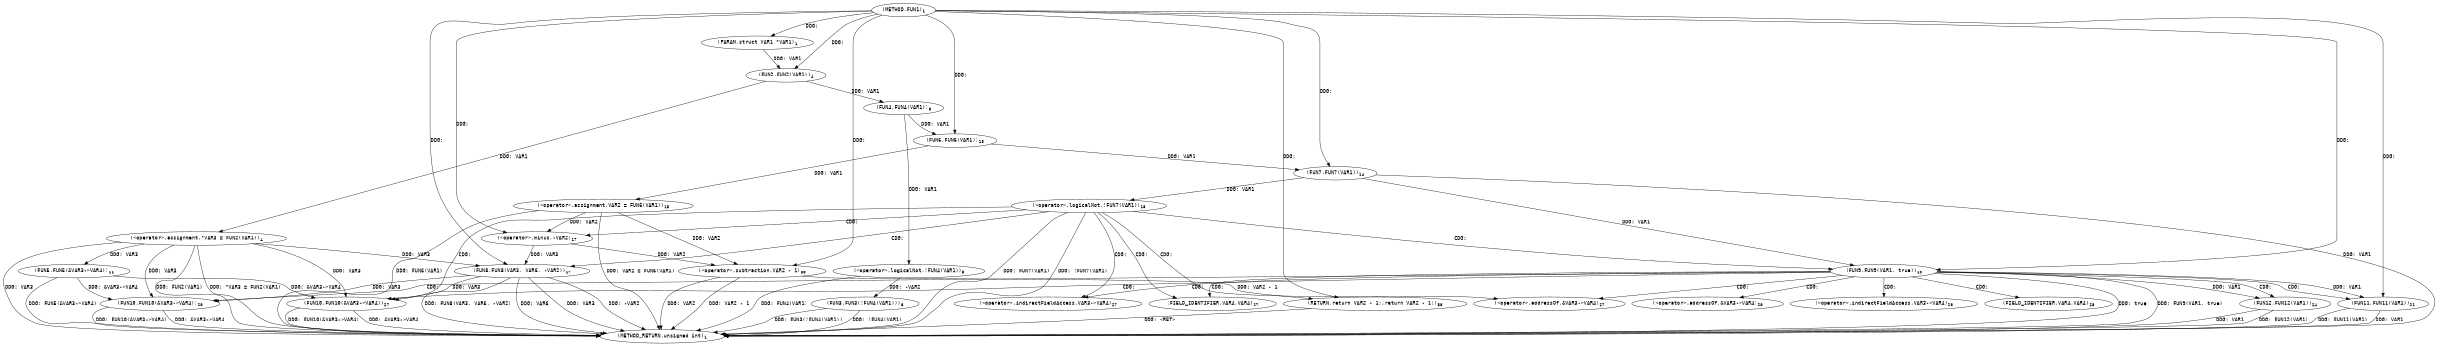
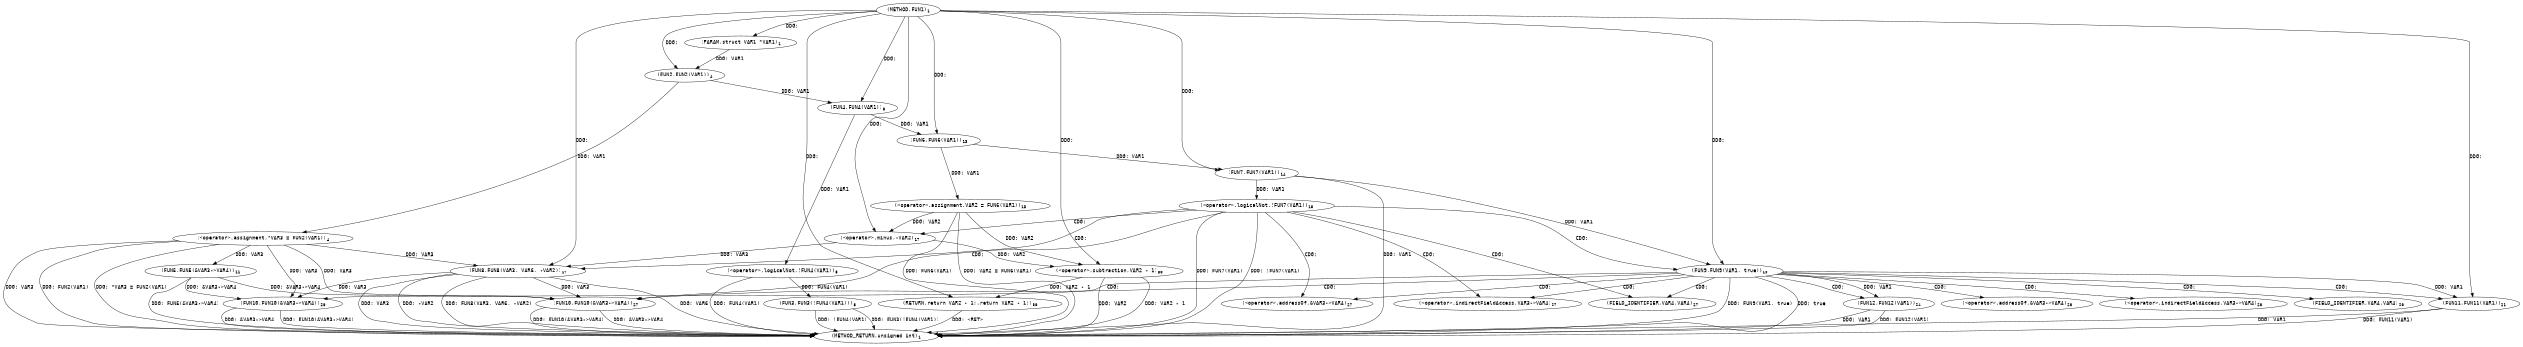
none -> (884, 57)
(905, 287) -> (825, 287)
